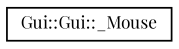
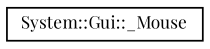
(89, 24) -> (105, 24)
